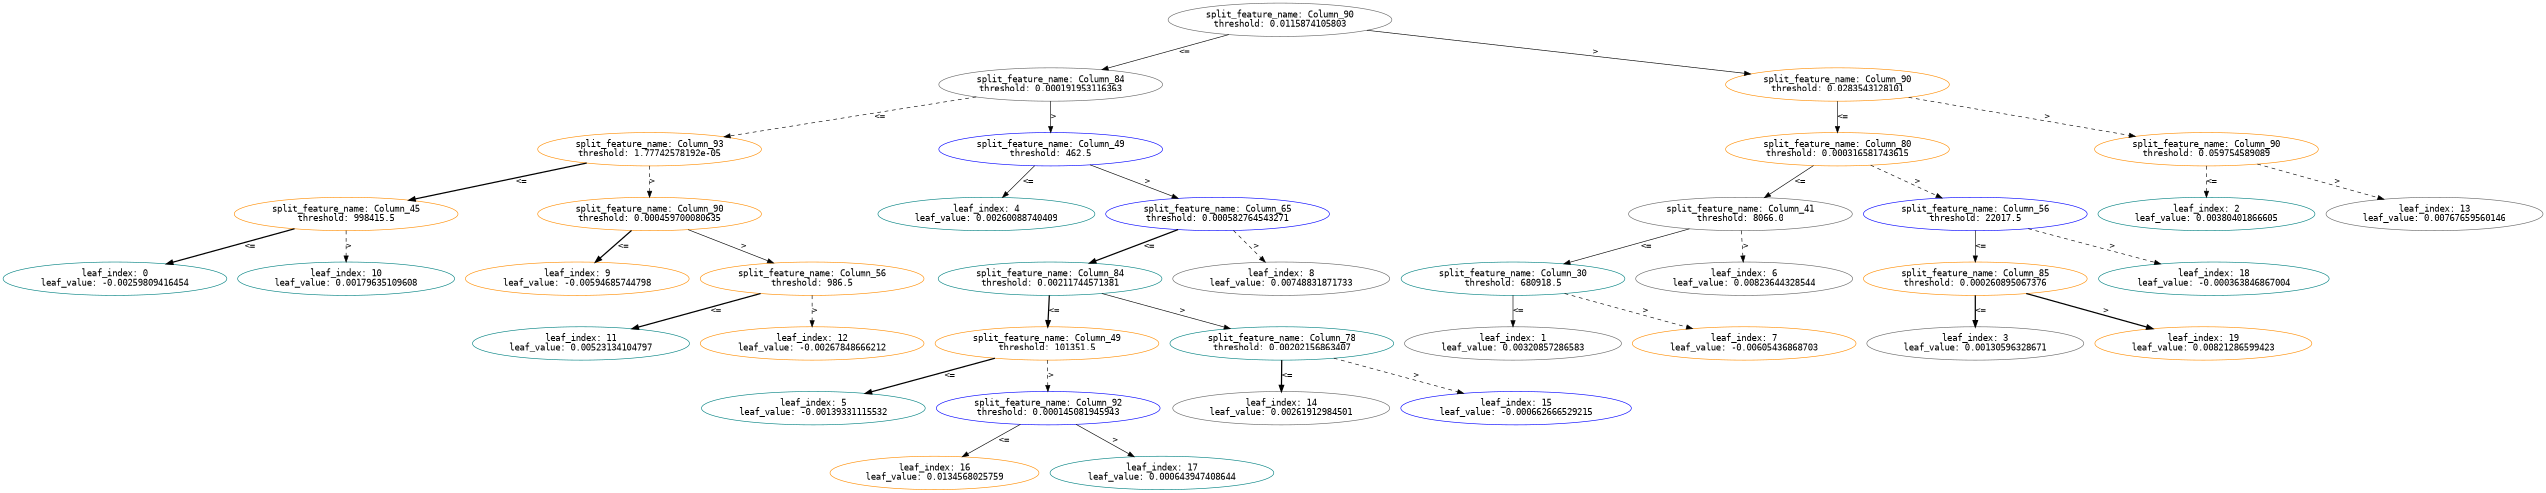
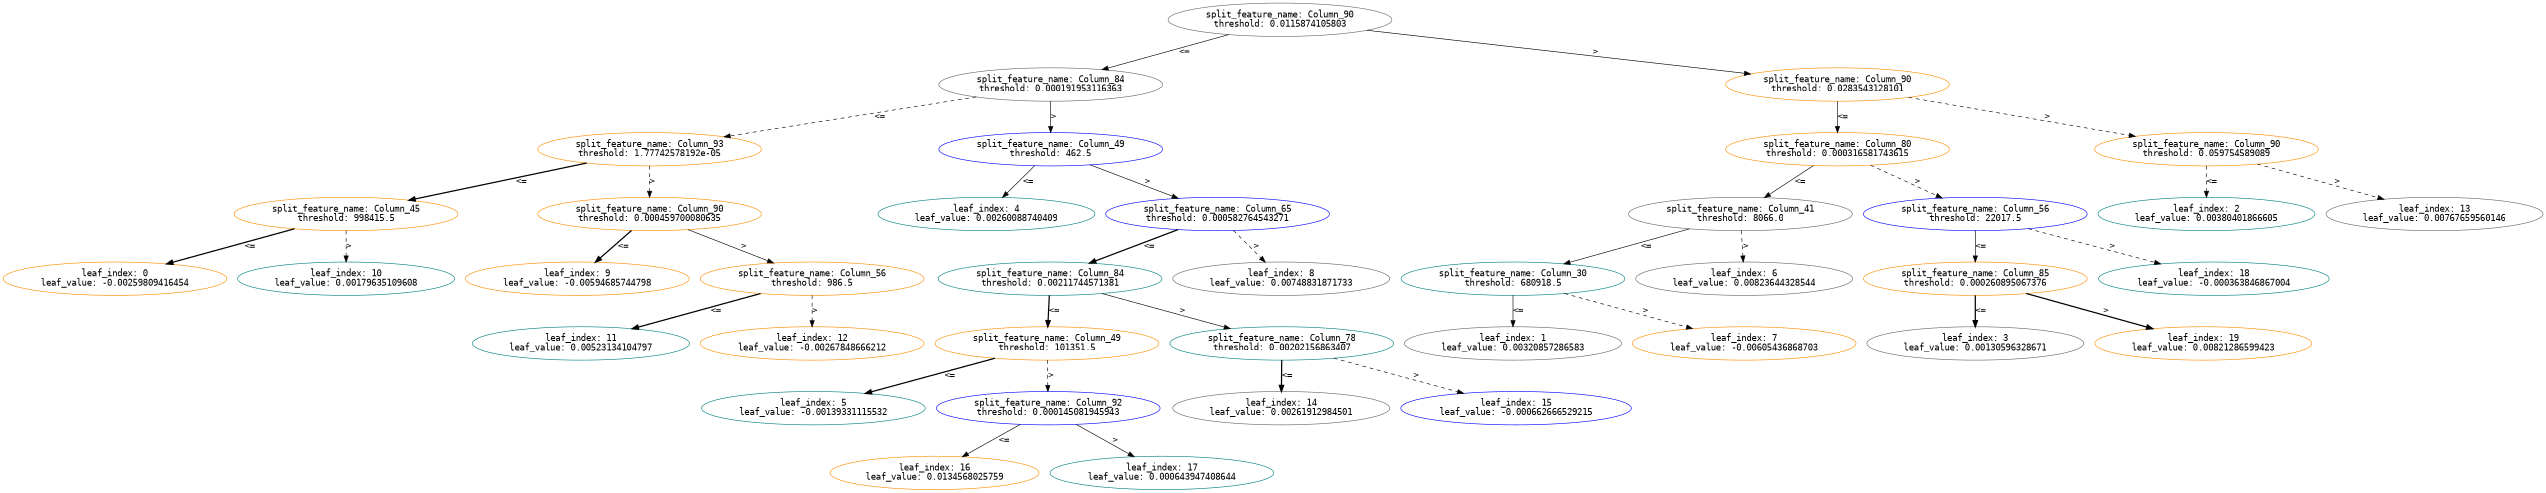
(115, 279) -> (115, 279)
